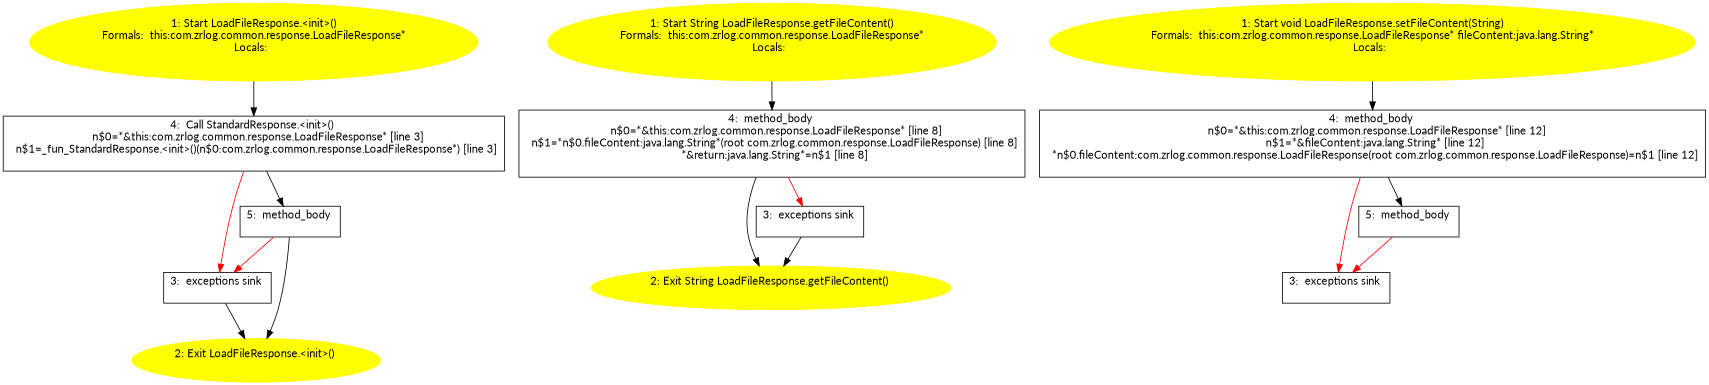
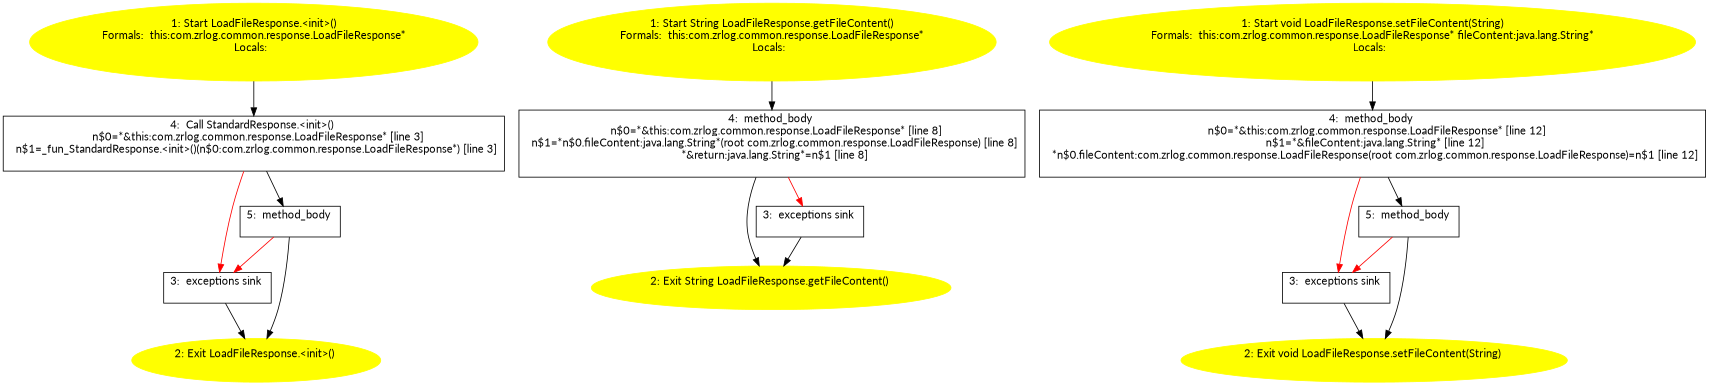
none -> (1374, 360)
